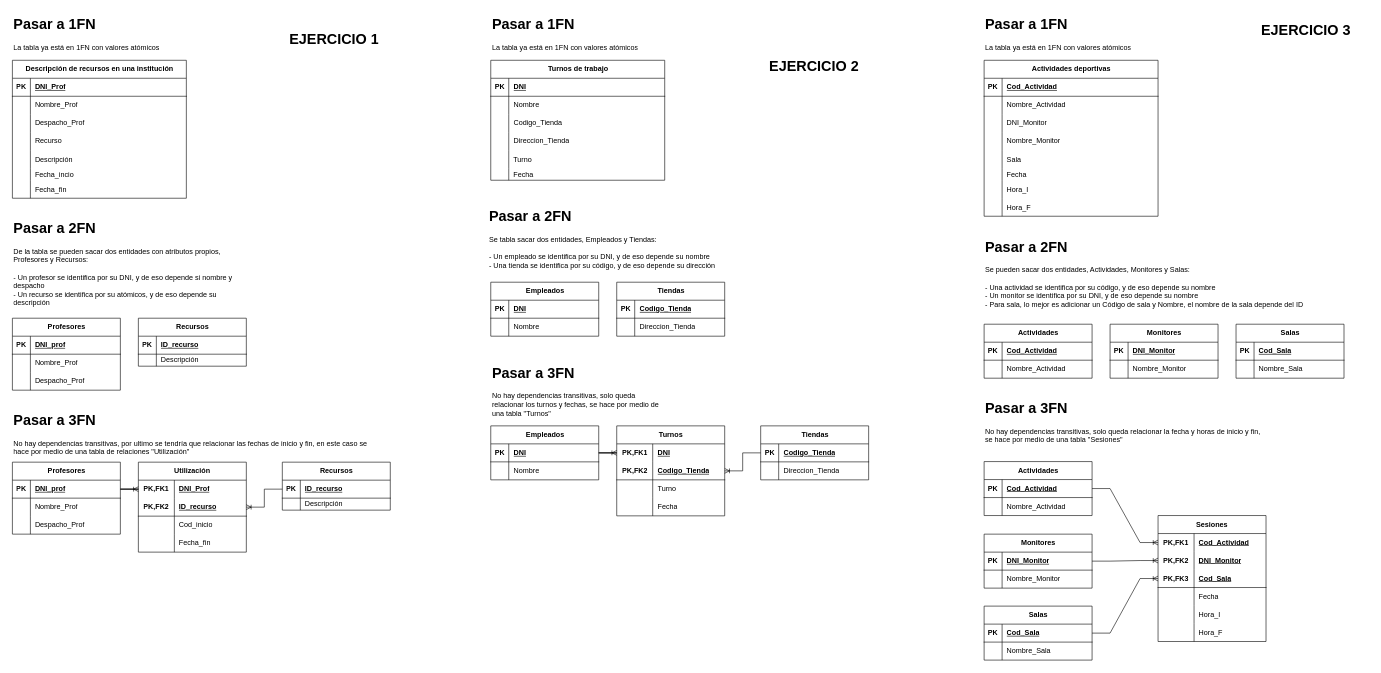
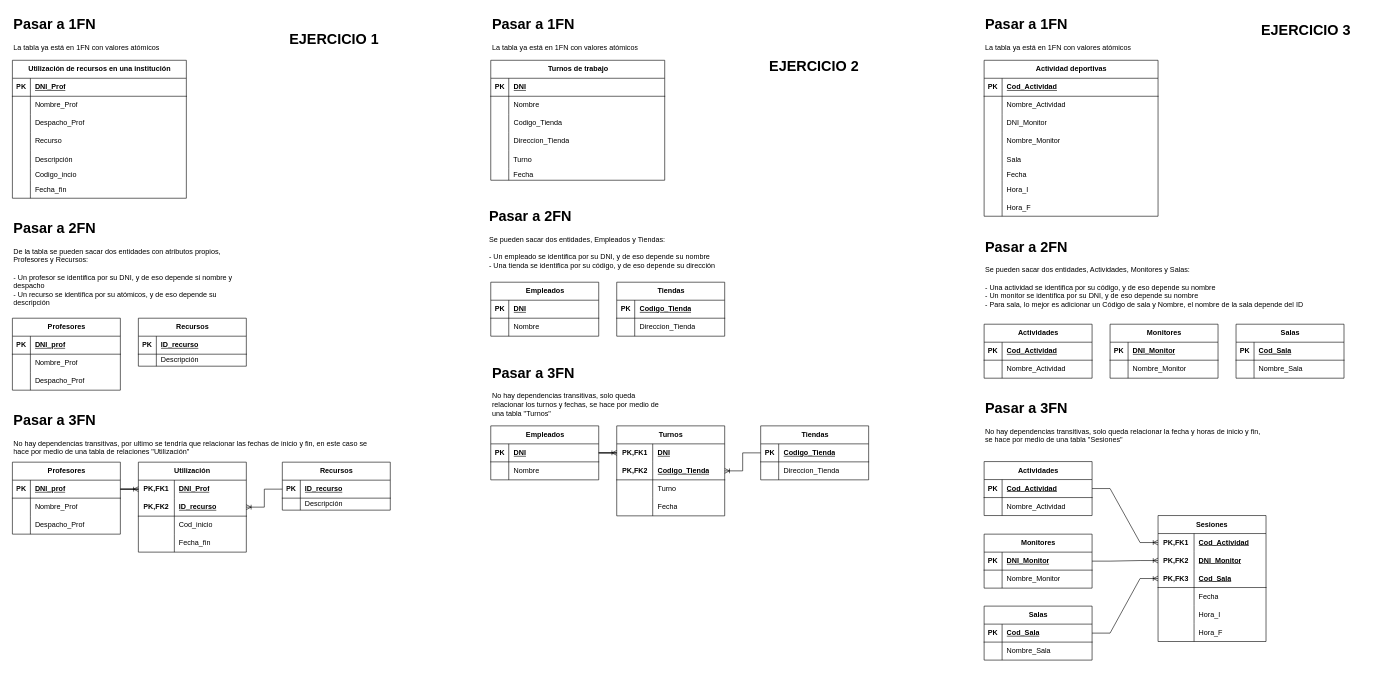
(100, 69) -> (100, 69)
(1072, 69) -> (1072, 69)
(55, 175) -> (56, 175)
(606, 230) -> (606, 230)
